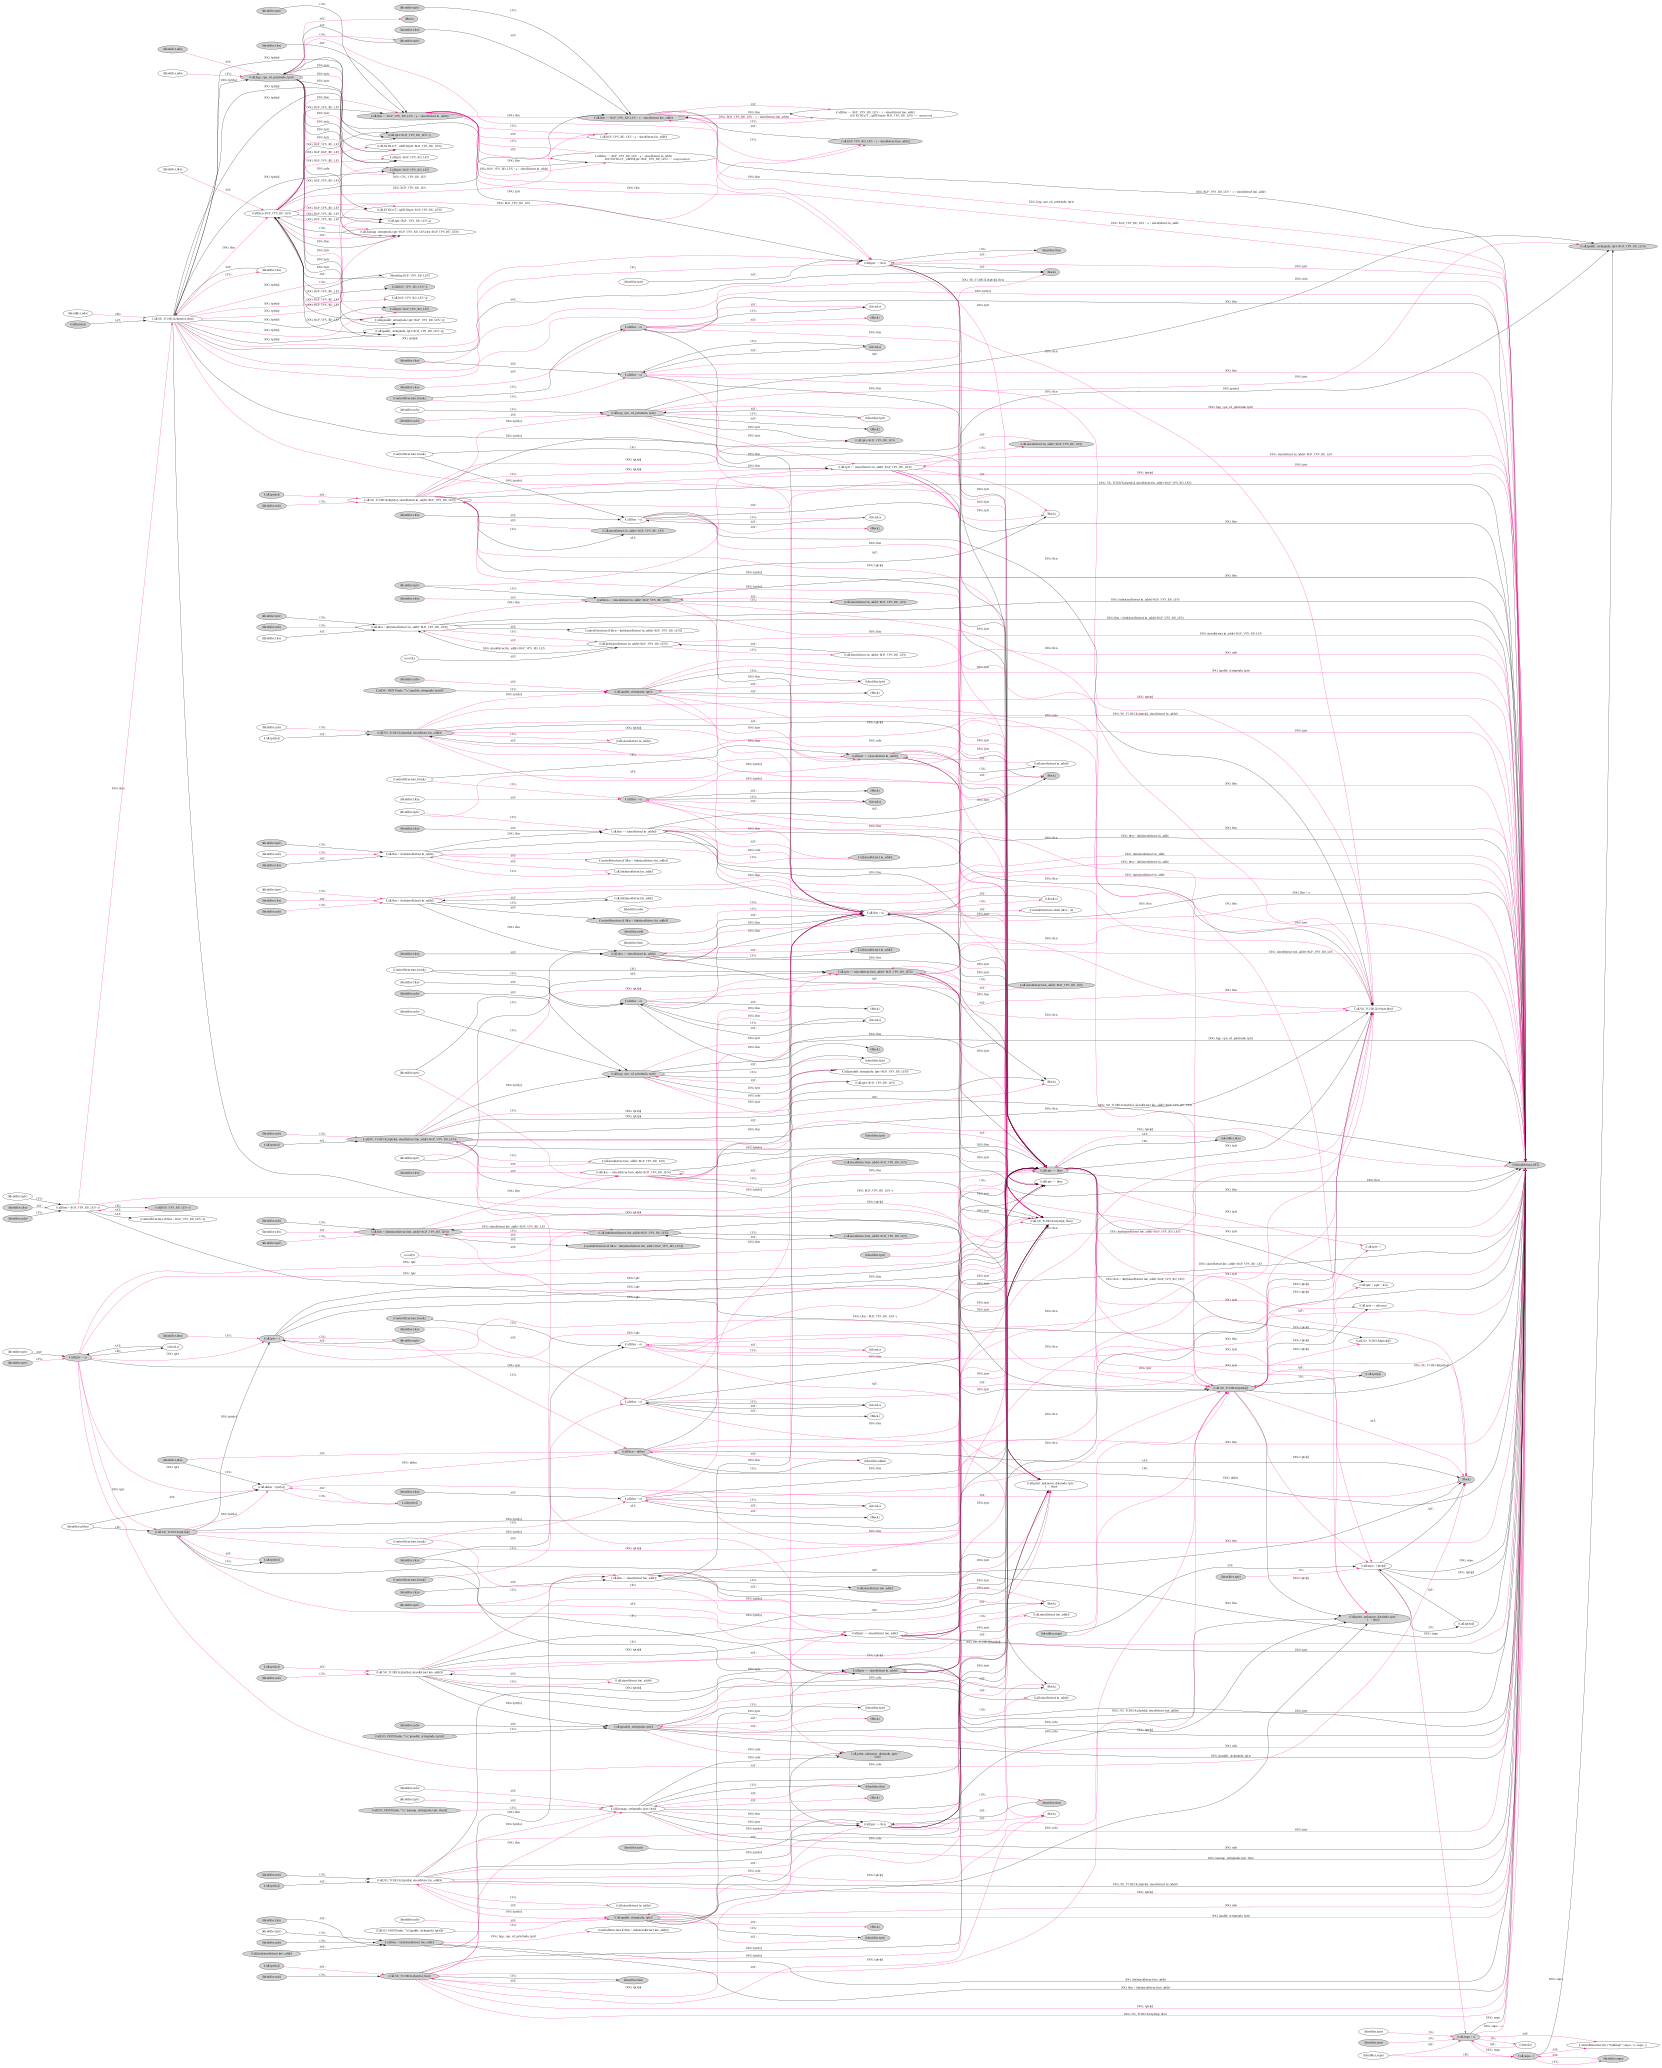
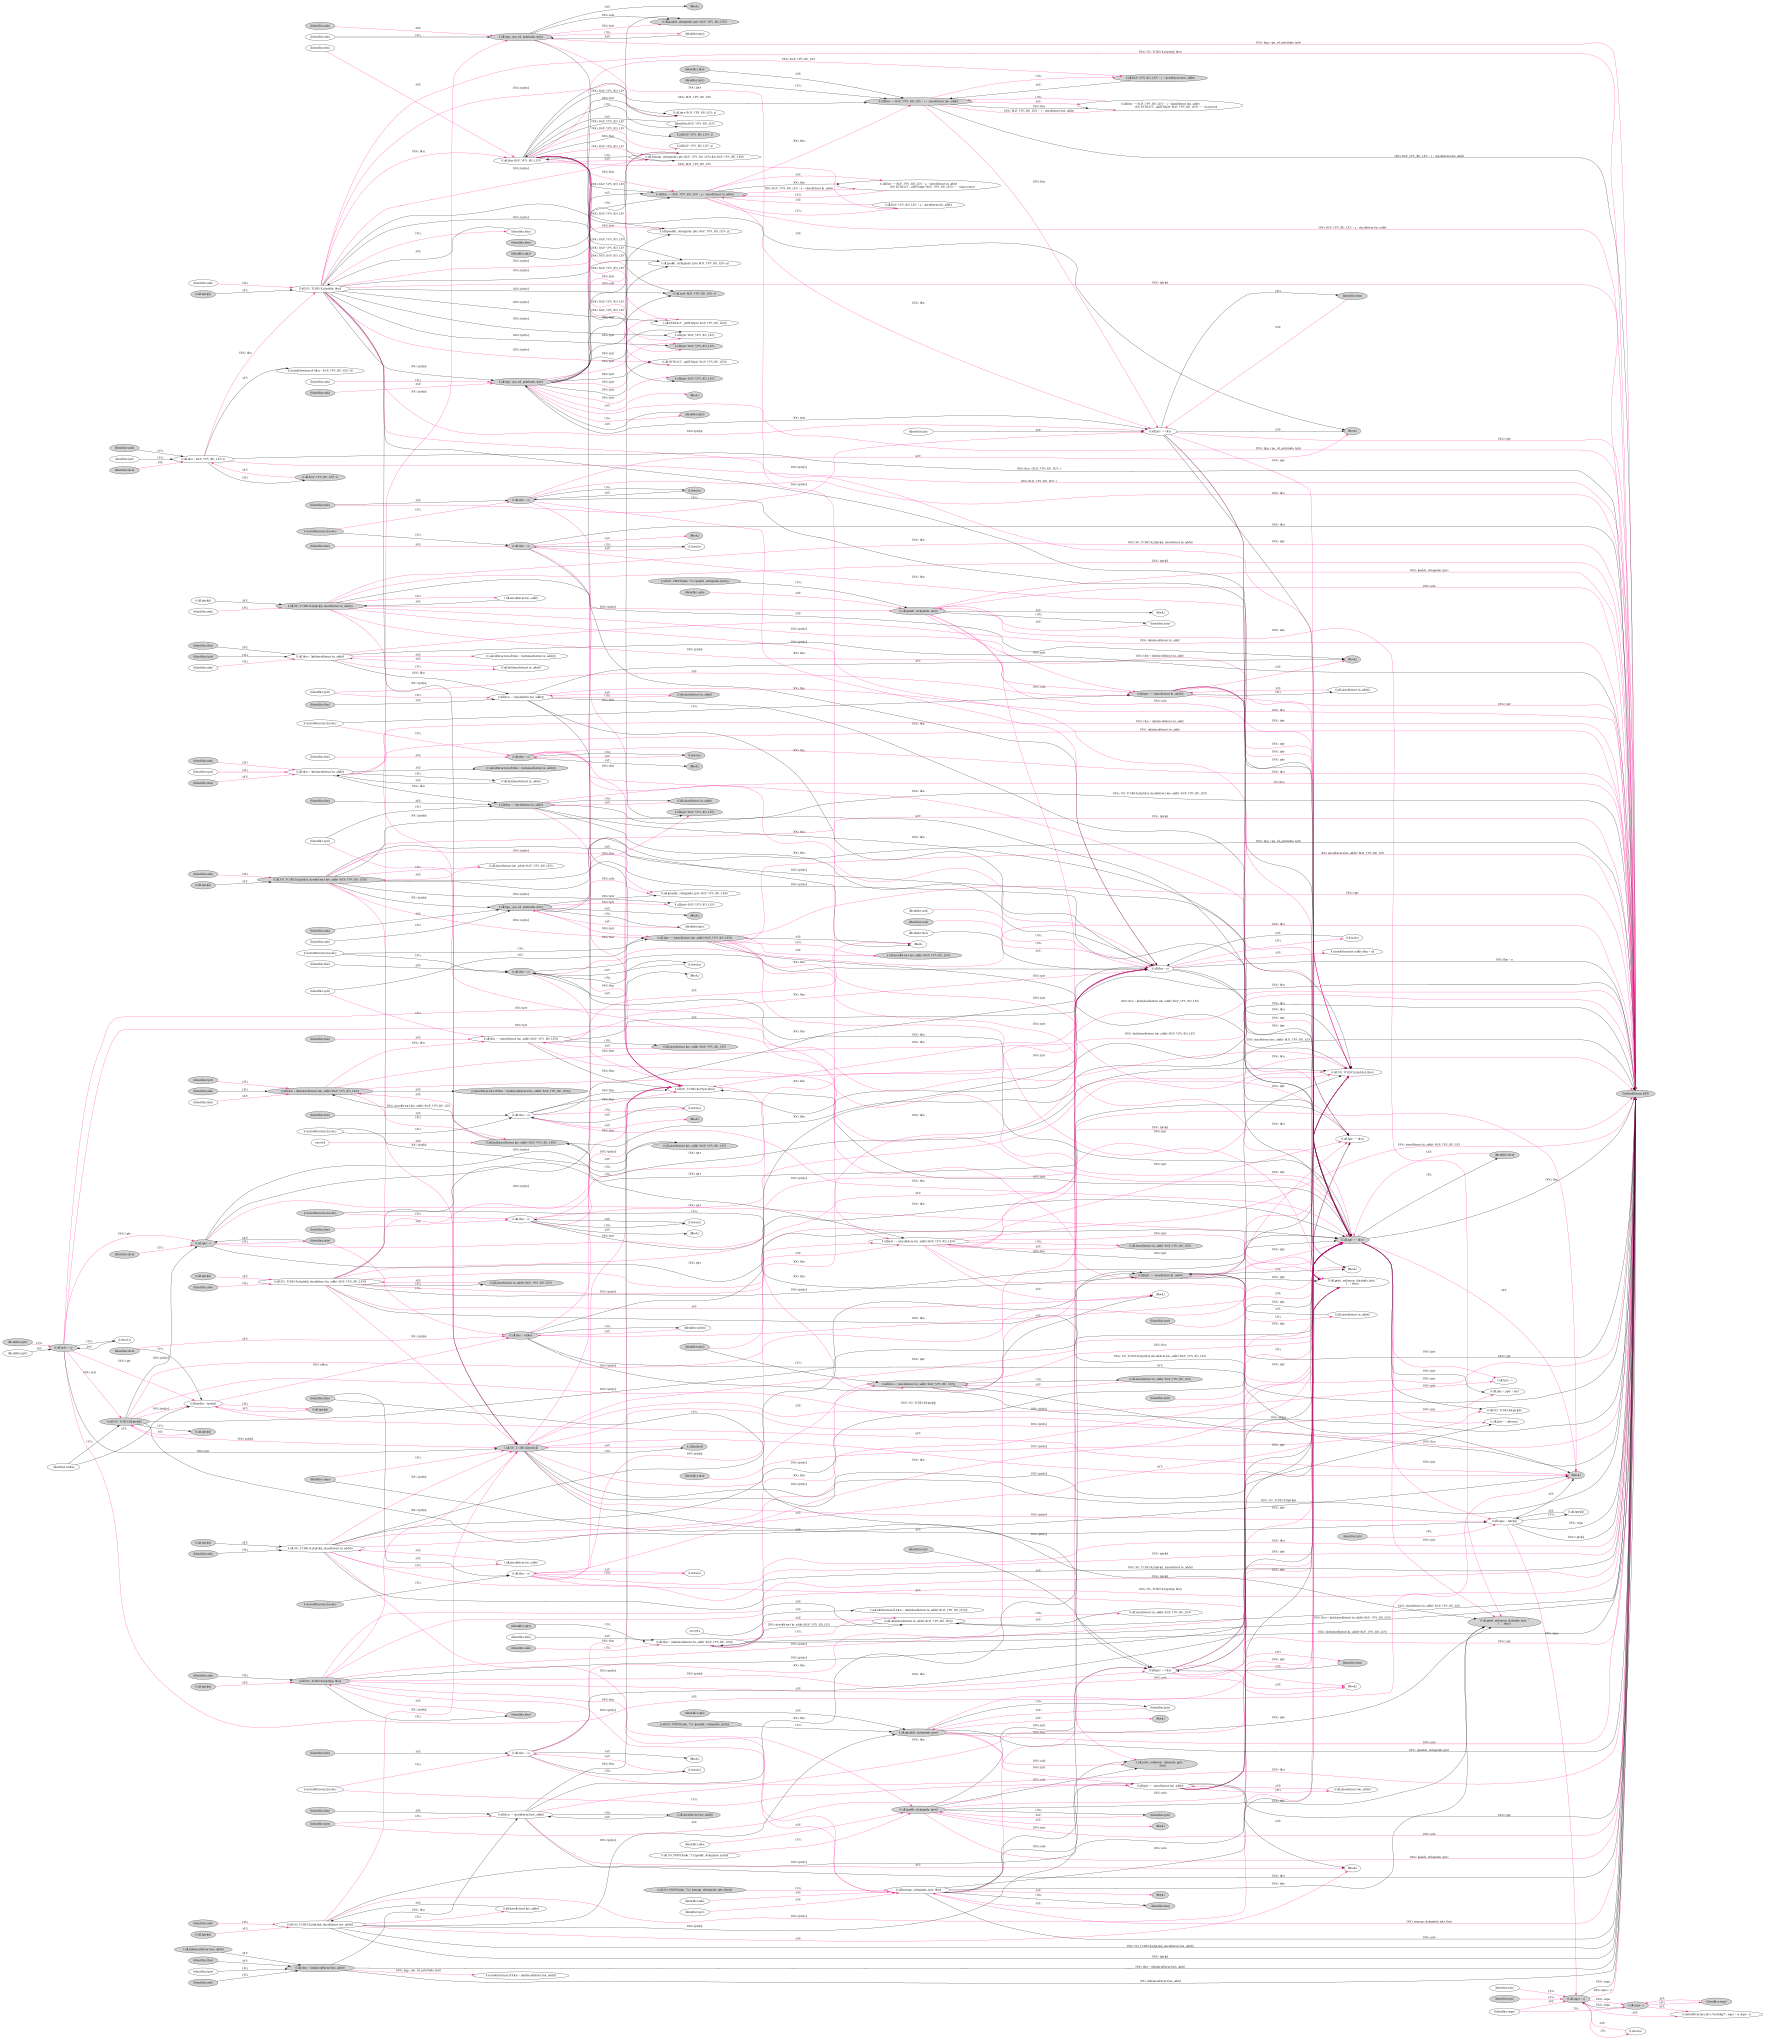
(410, 177) -> (695, 97)
(1344, 635) -> (1533, 1603)
(1078, 684) -> (768, 1284)
(1601, 1157) -> (1604, 2008)
